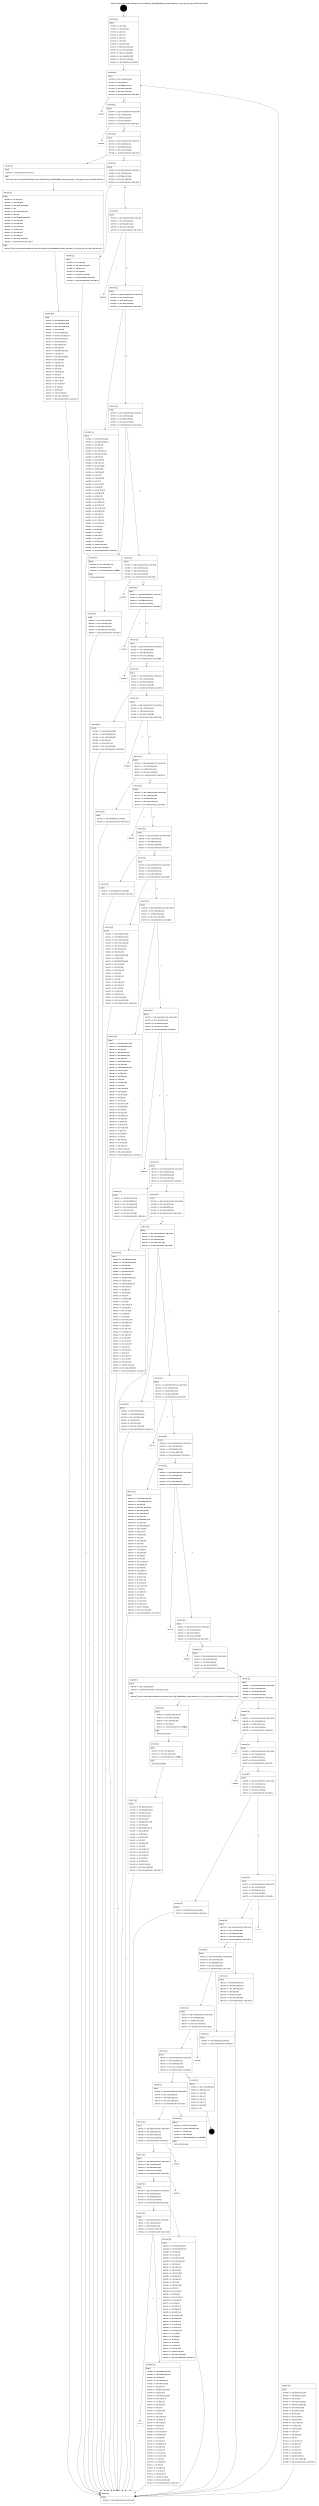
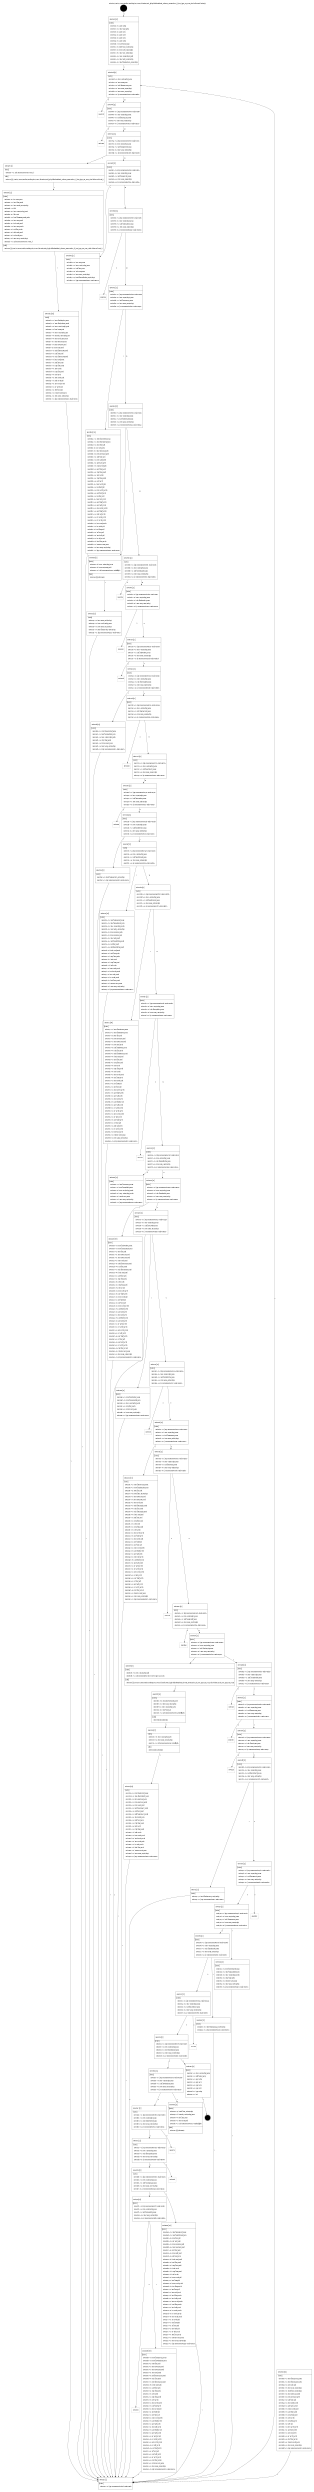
(113, 817) -> none
